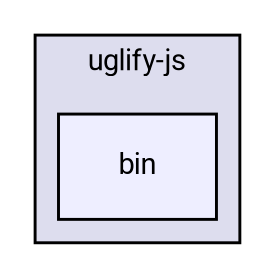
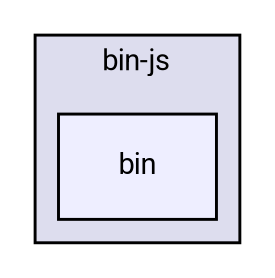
(137, 63) -> (137, 63)
